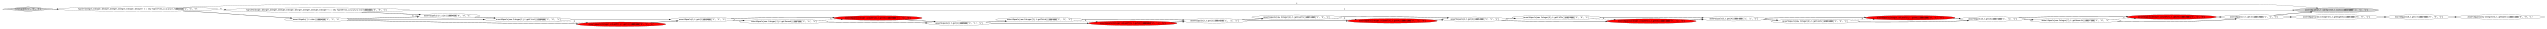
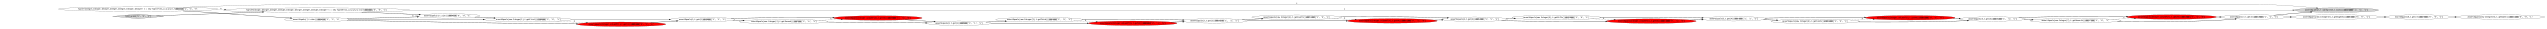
(28, 9) -> none
none -> (138, 16)
